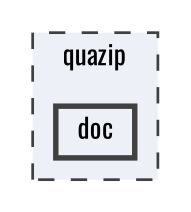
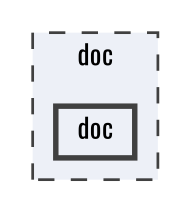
(95, 59) -> (95, 59)
